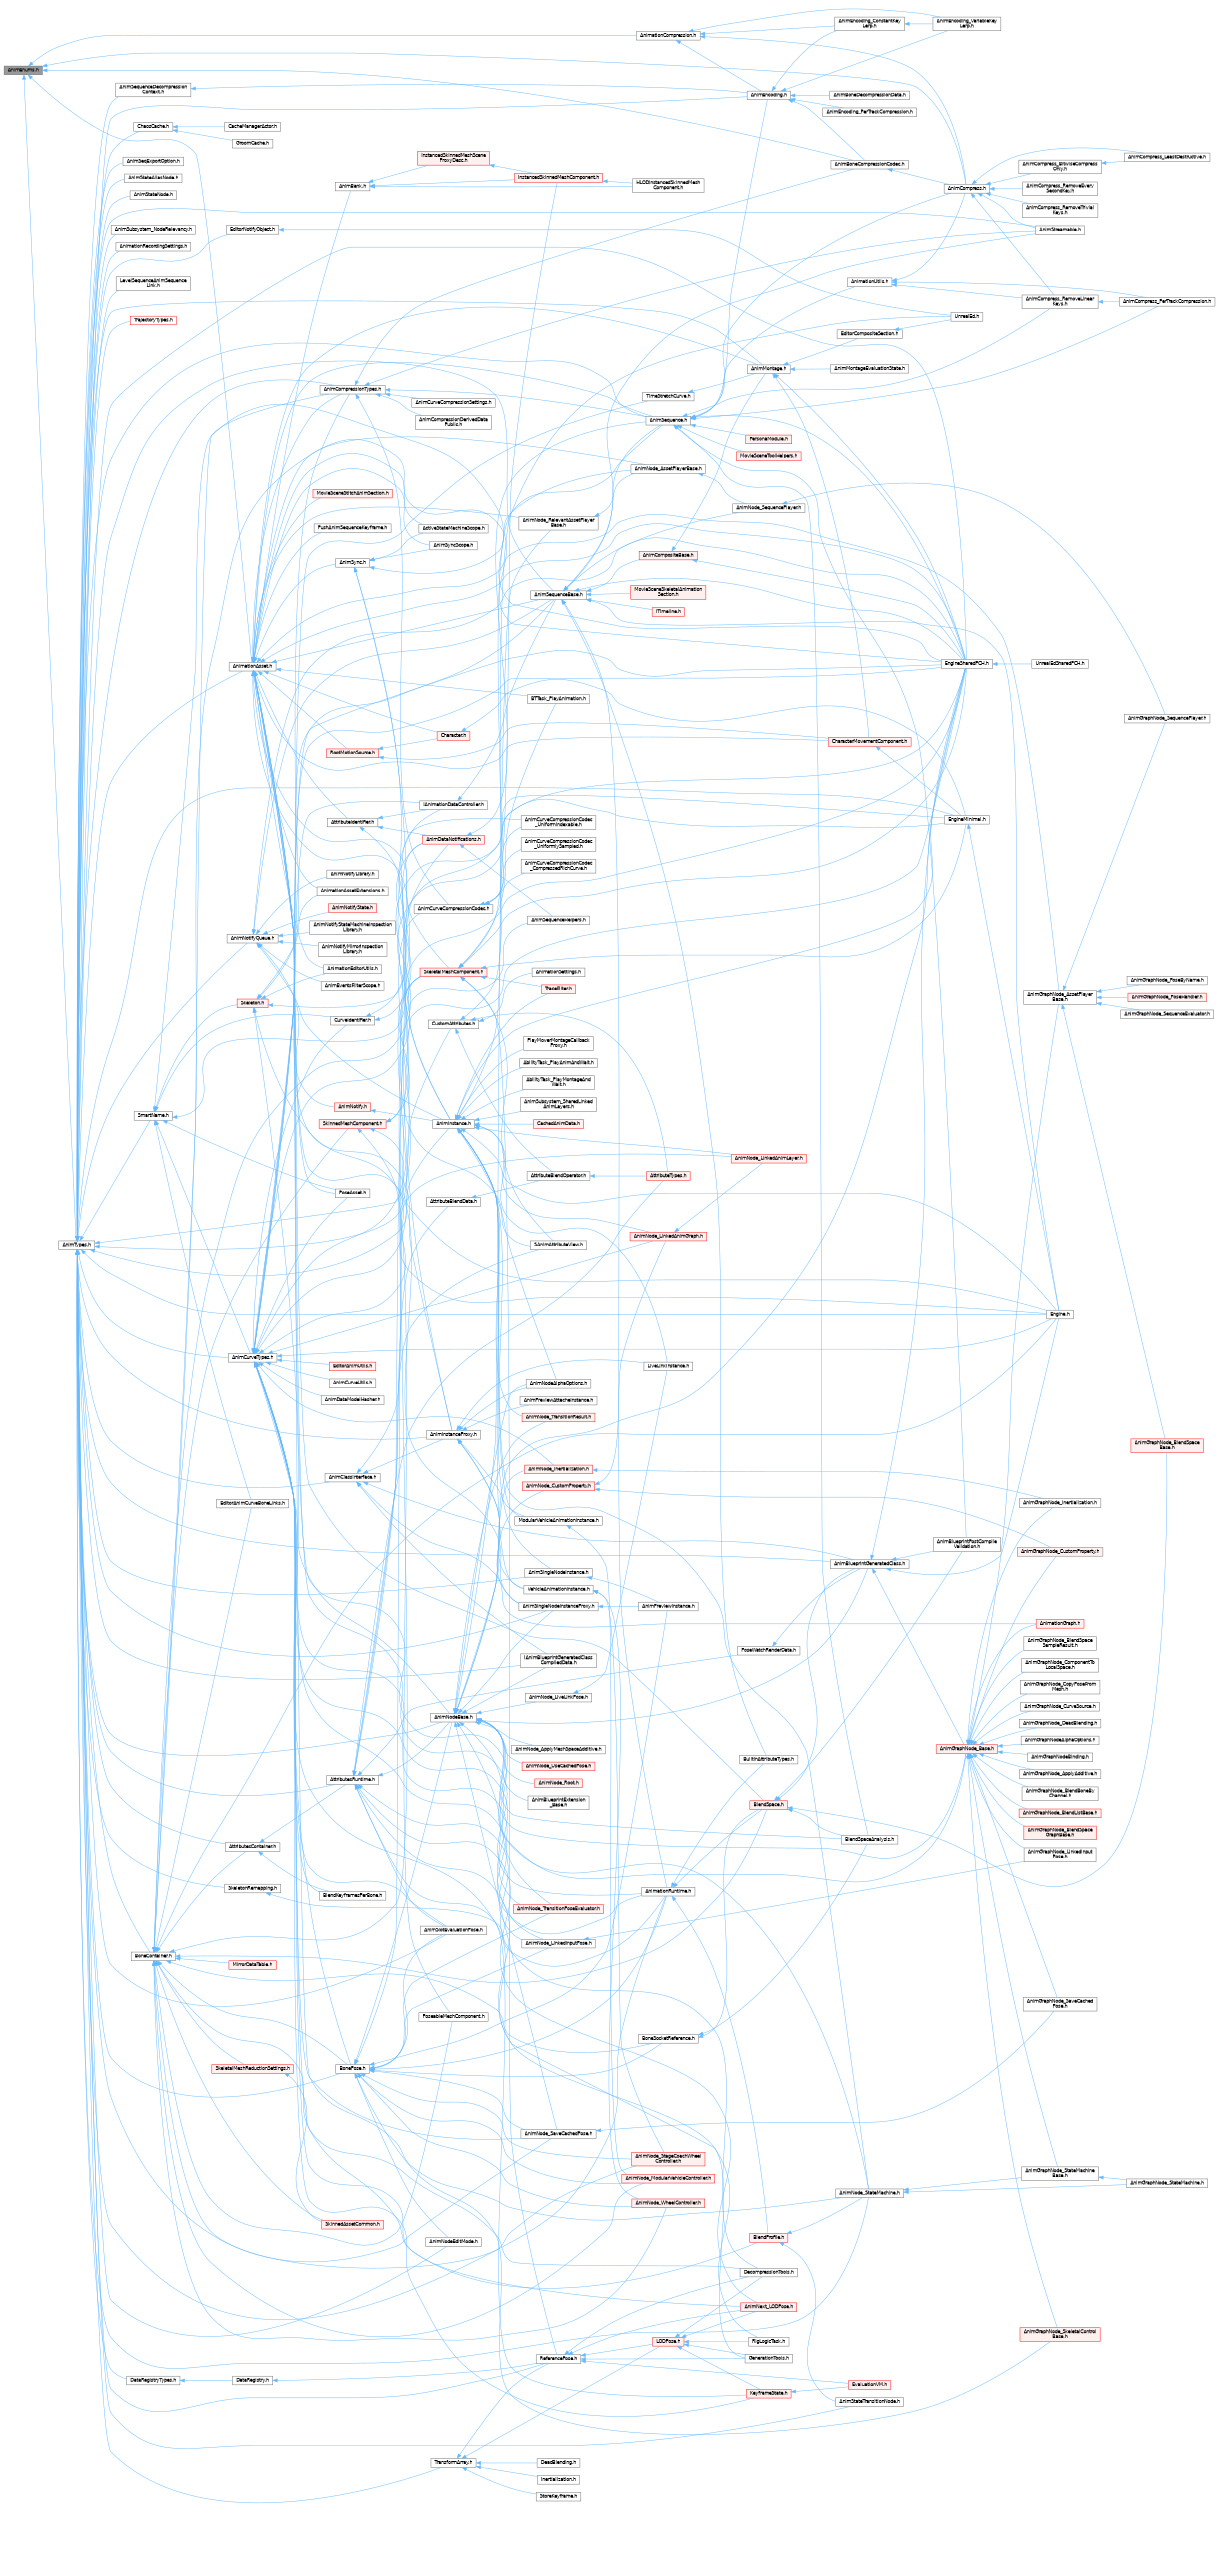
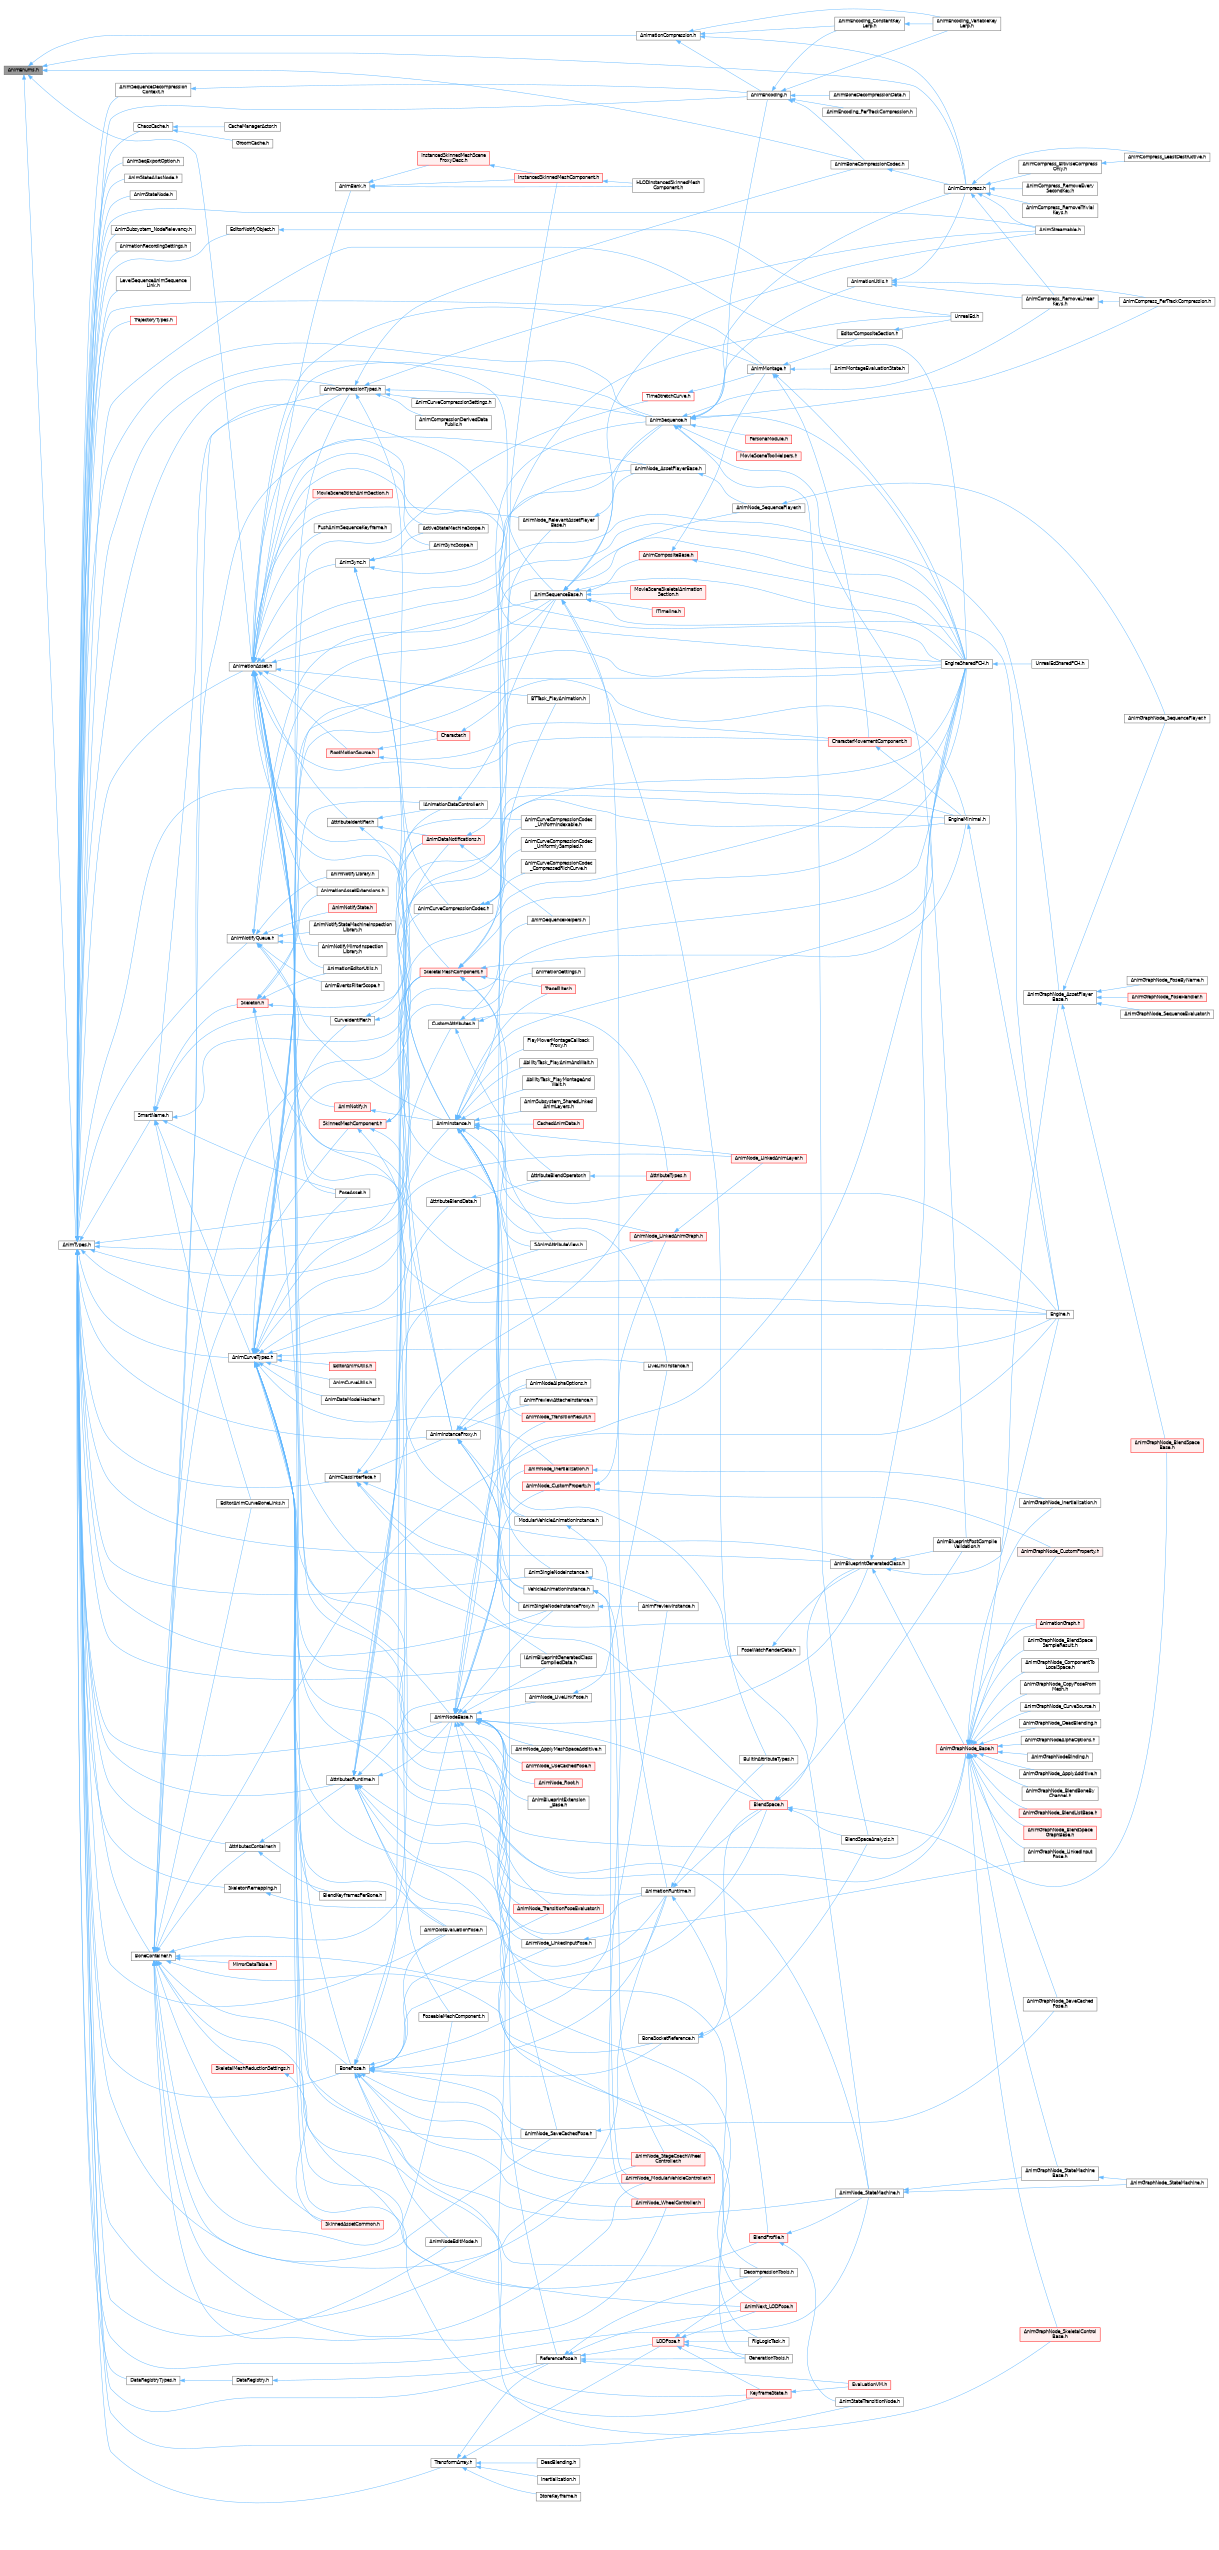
(668, 397) -> (668, 397)
(622, 1827) -> (624, 1747)
